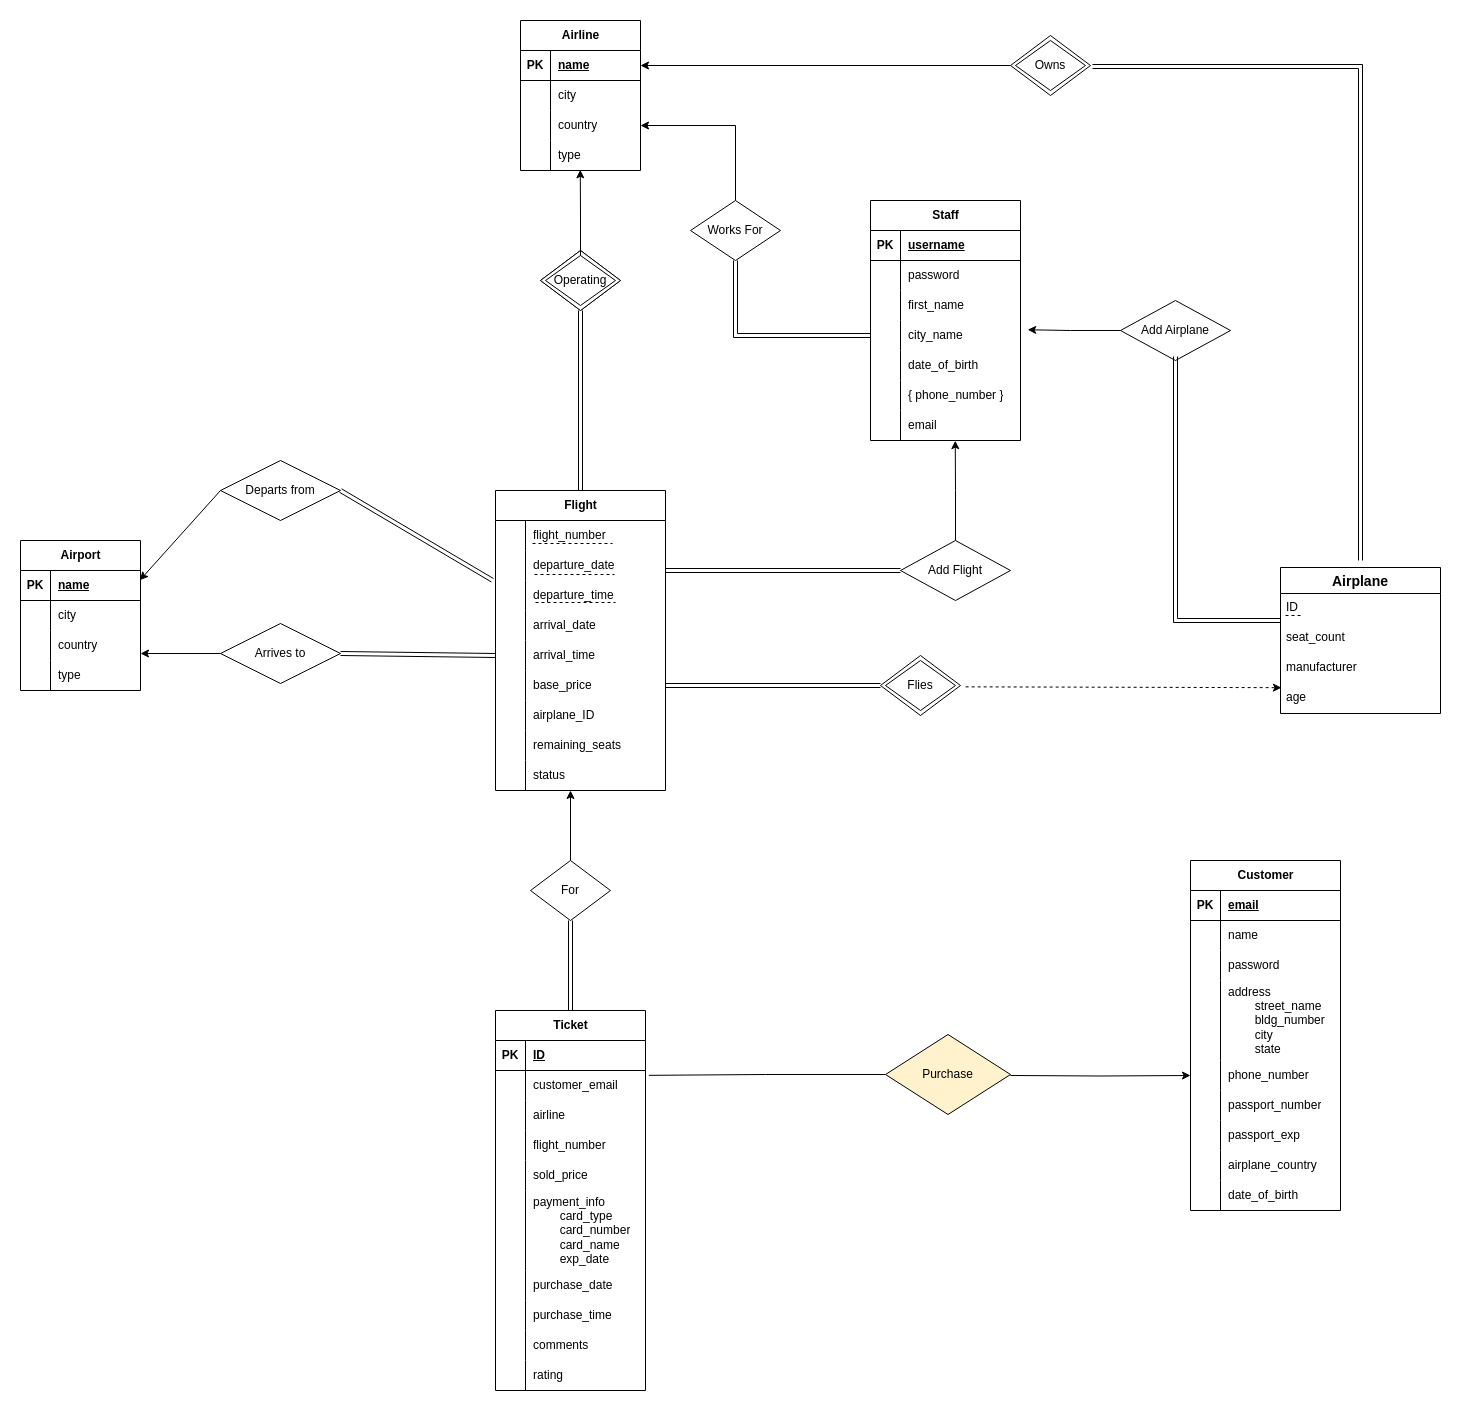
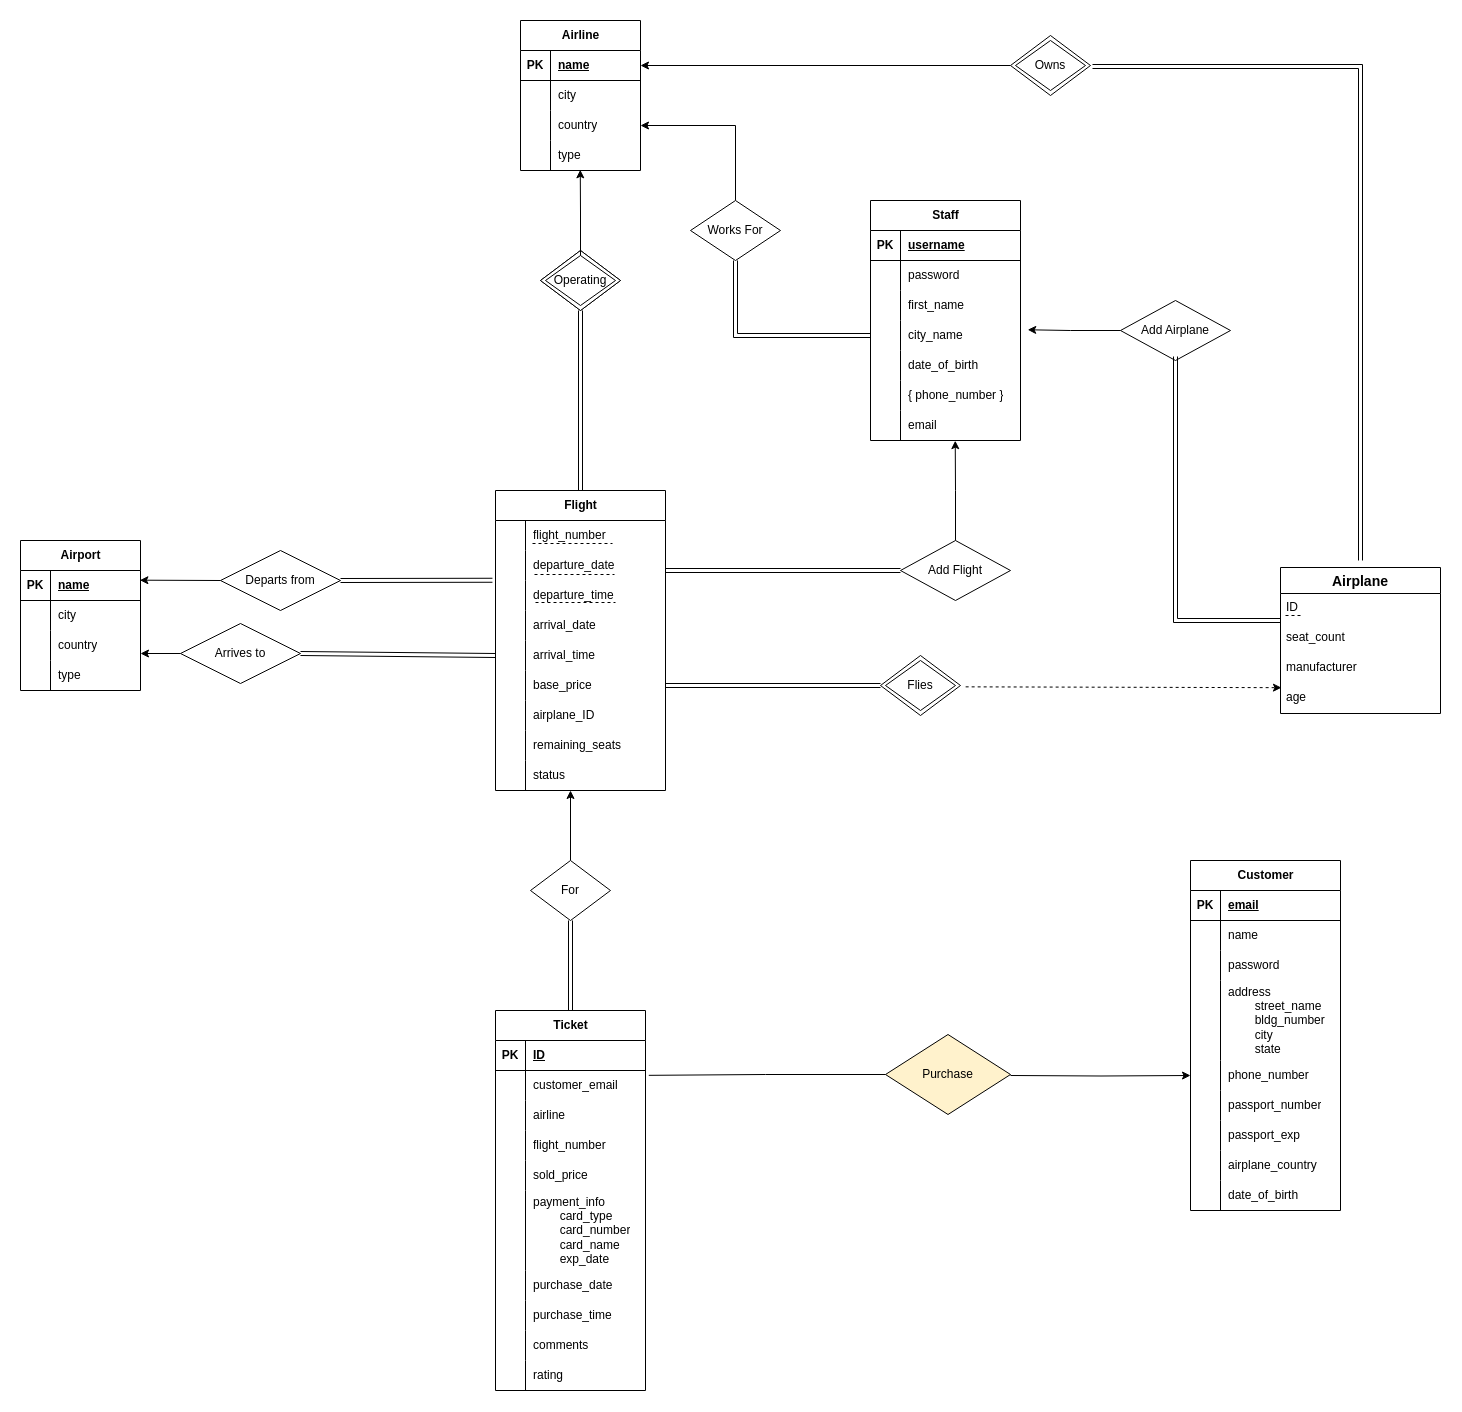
(281, 491) -> (281, 581)
(281, 654) -> (241, 654)
